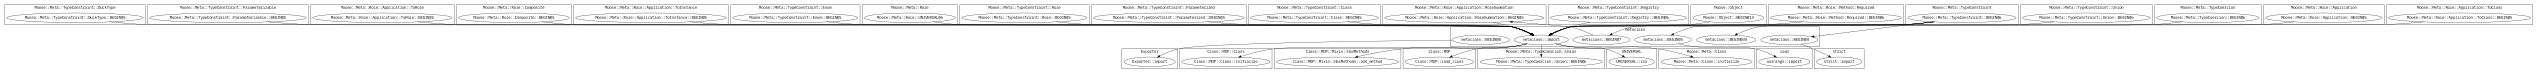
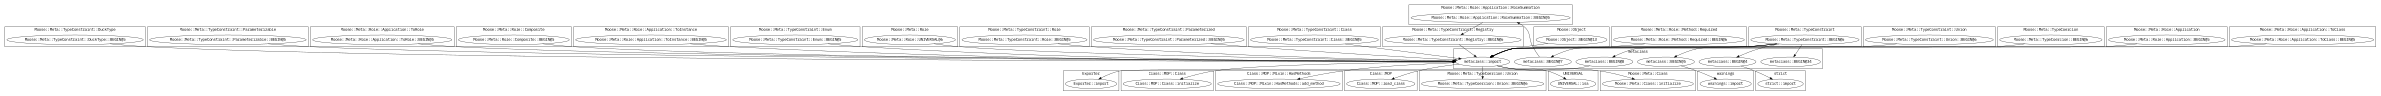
(1512, 27) -> (1472, 28)
none -> (1695, 47)
(1784, 52) -> (1726, 74)
